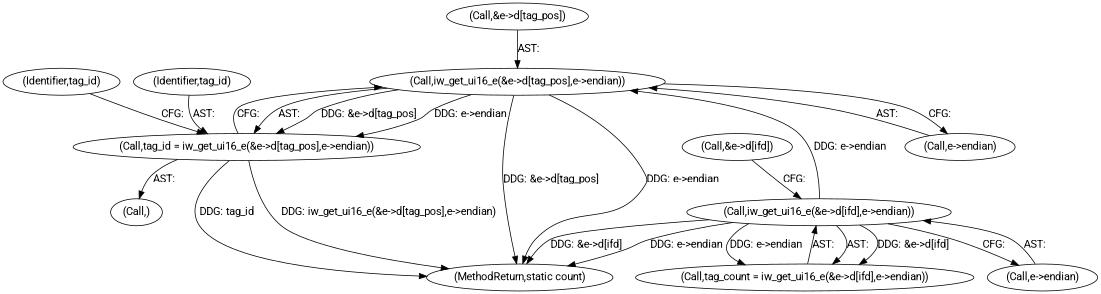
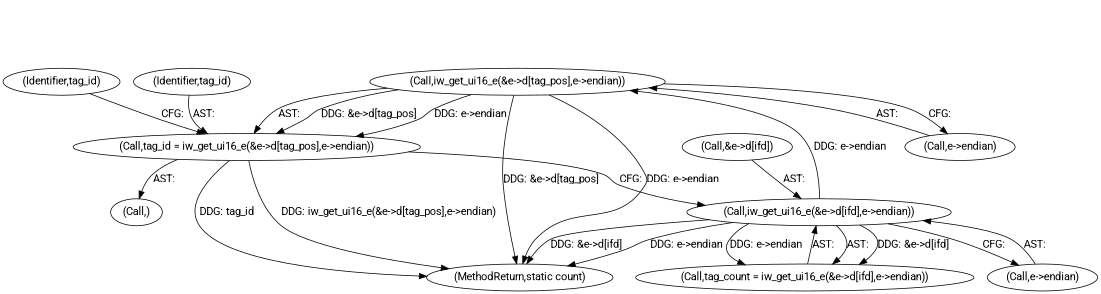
(518, 16) -> none
(292, 95) -> (556, 164)
(796, 180) -> (796, 180)
